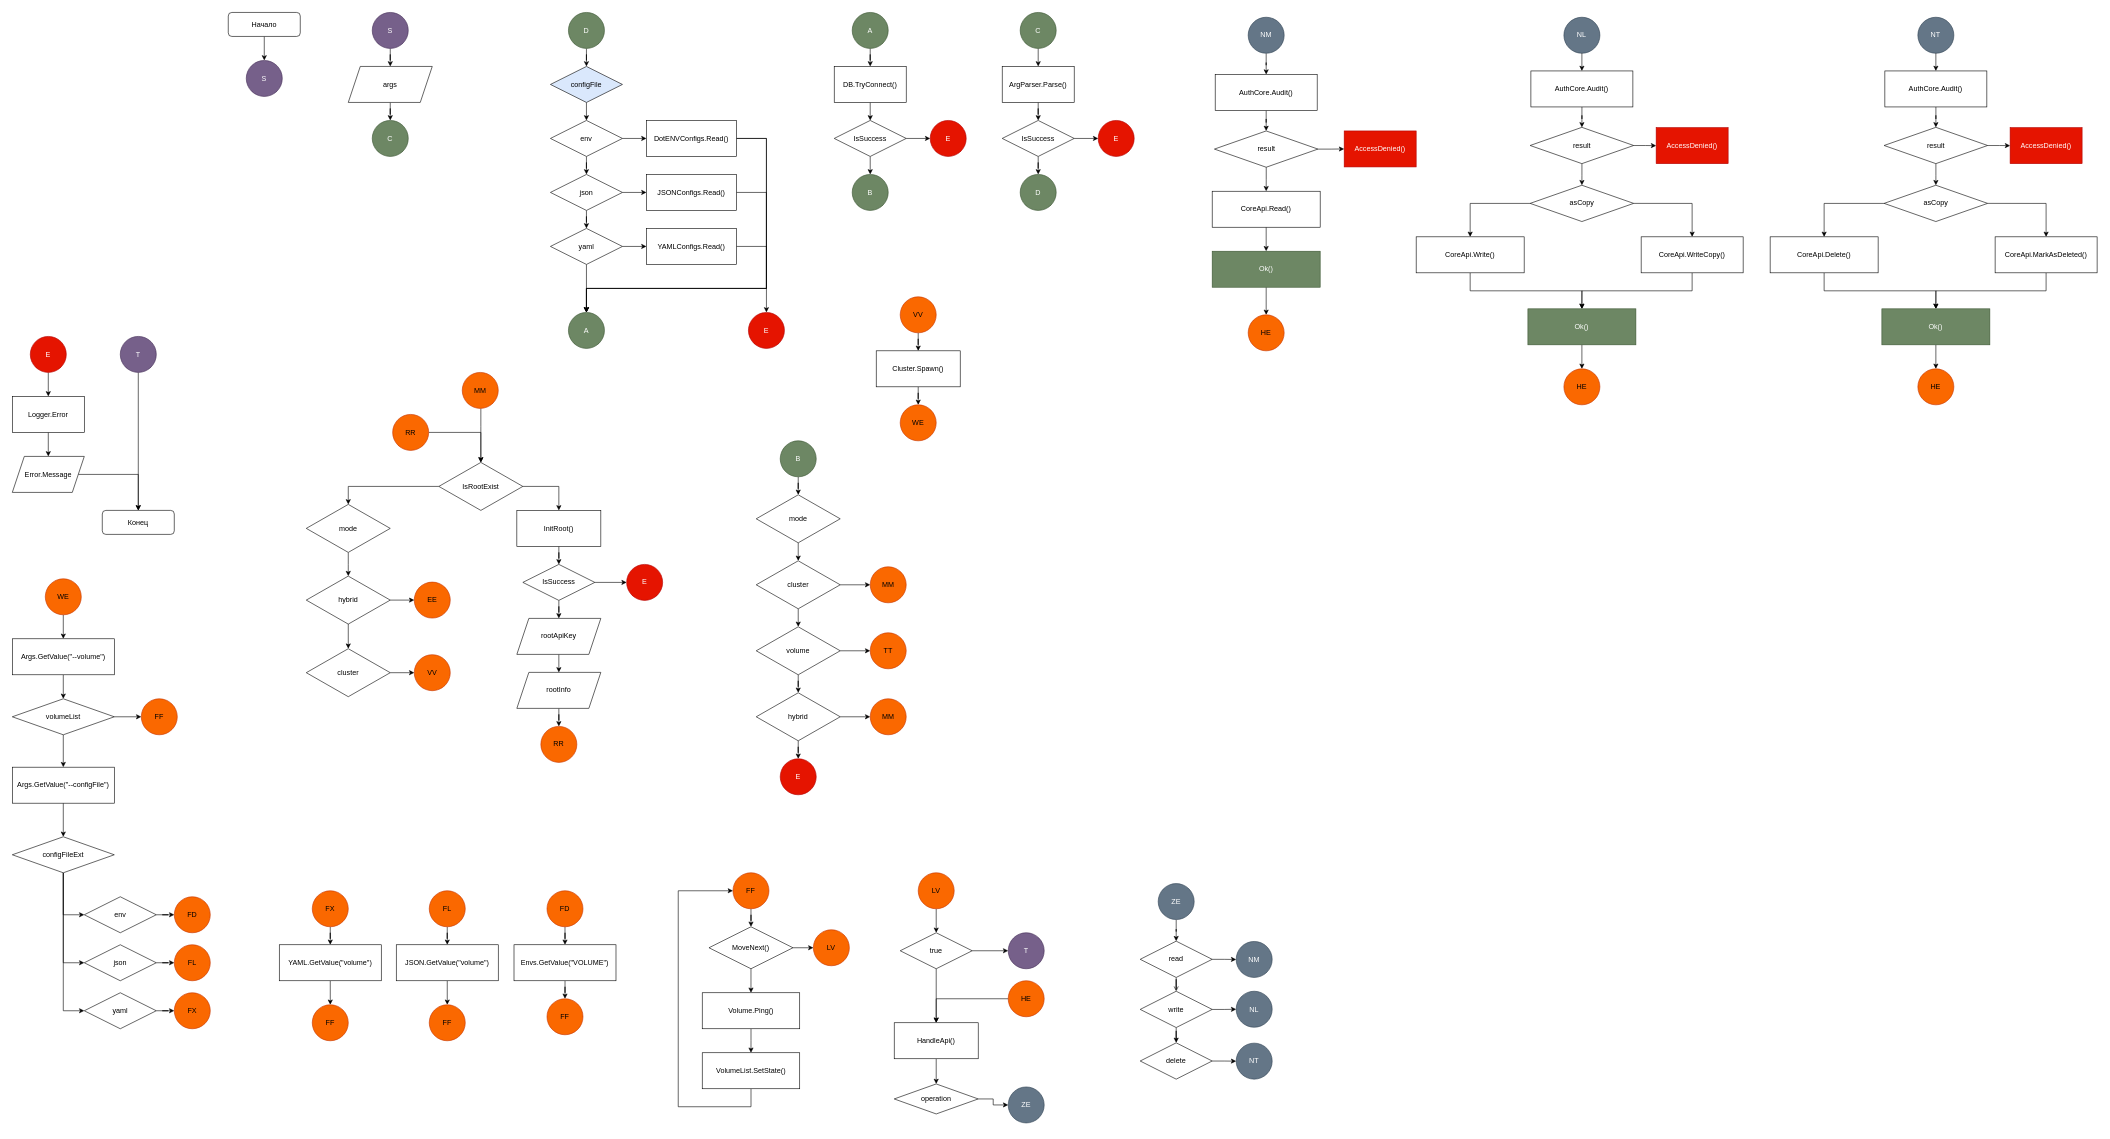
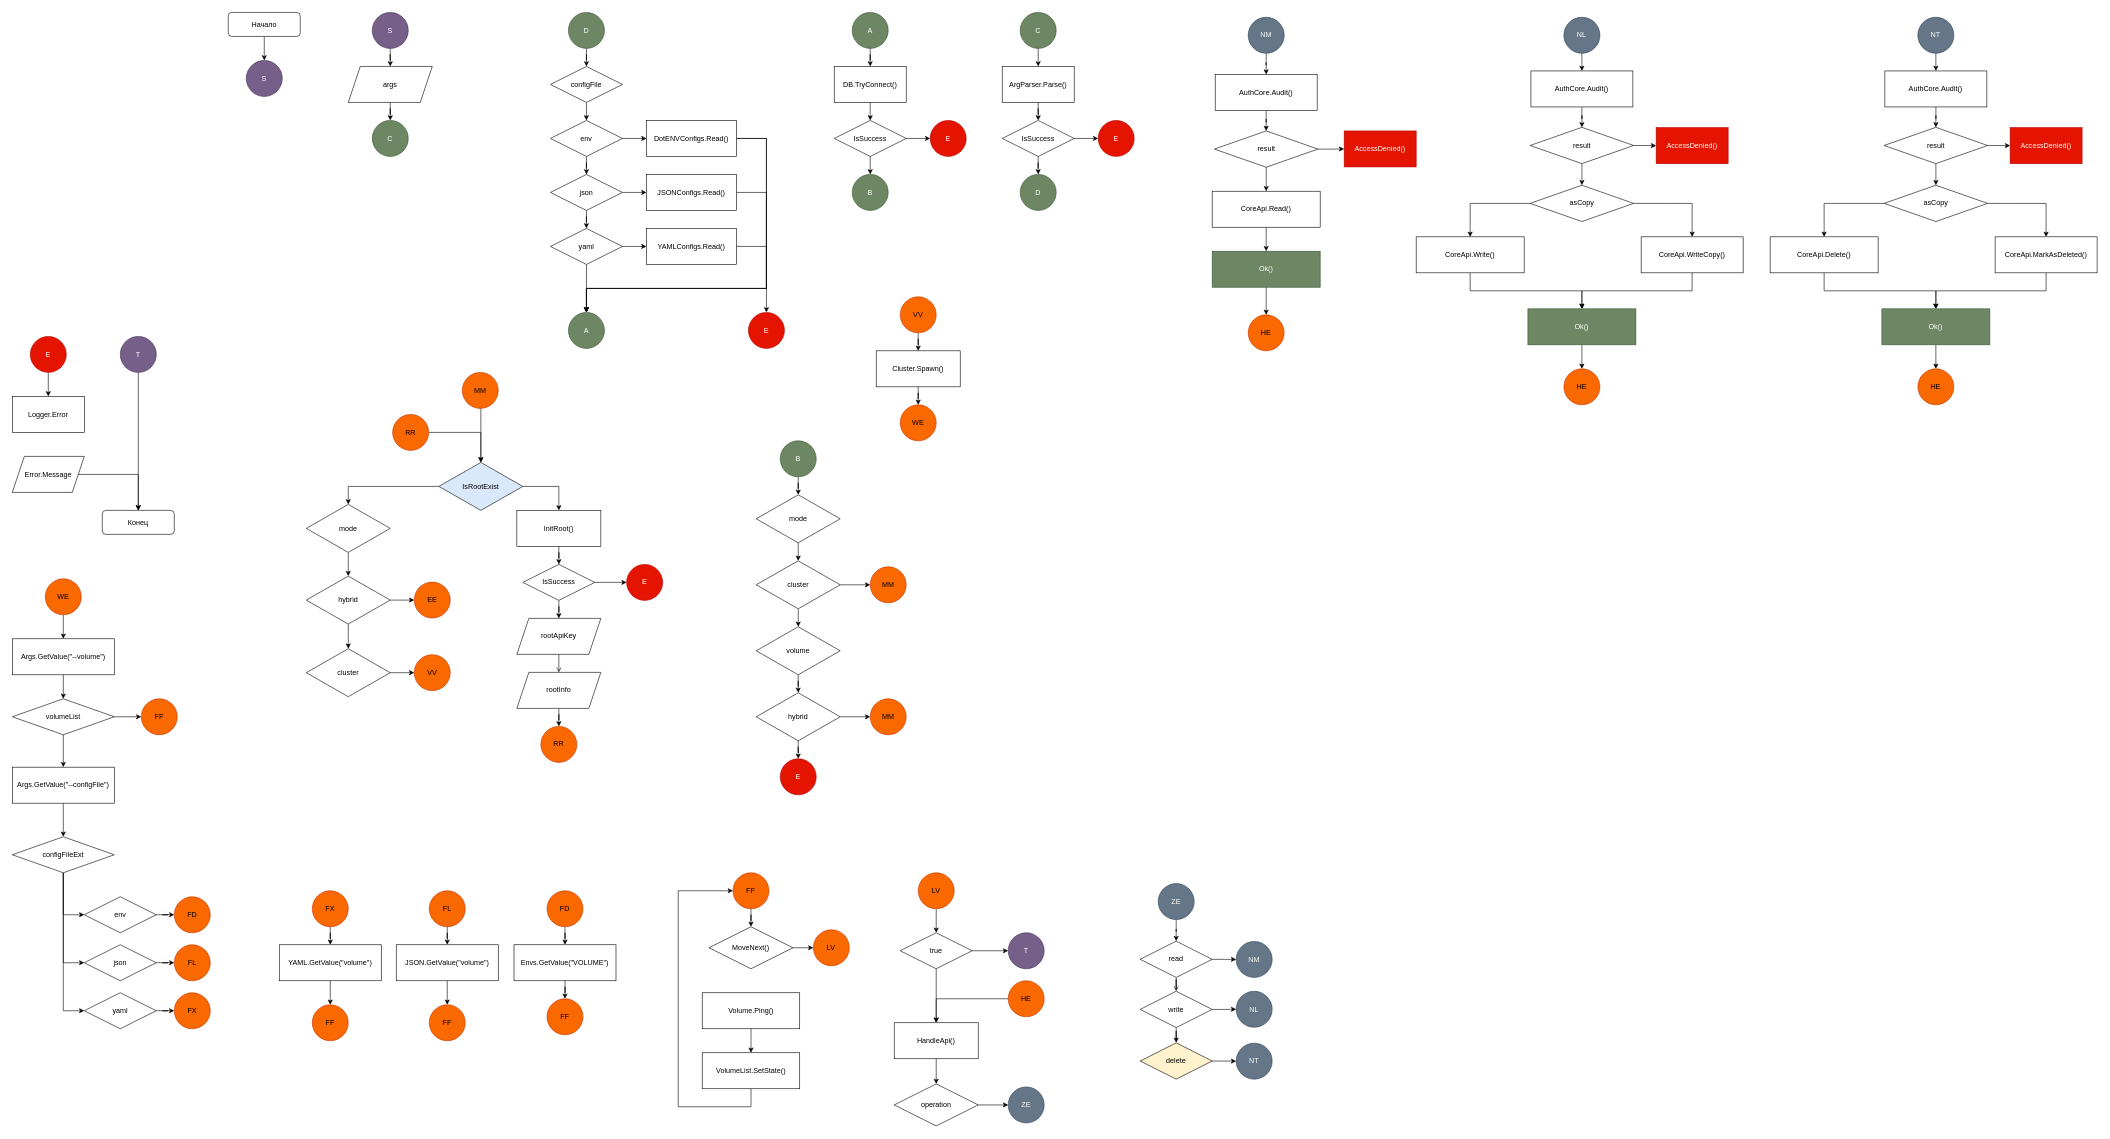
(587, 84) -> (587, 84)
(48, 450) -> none
(481, 486) -> (481, 486)
(864, 651) -> none
(888, 651) -> none
(559, 666) -> (559, 668)
(751, 987) -> none
(1176, 1061) -> (1176, 1061)
(936, 1099) -> (936, 1105)
